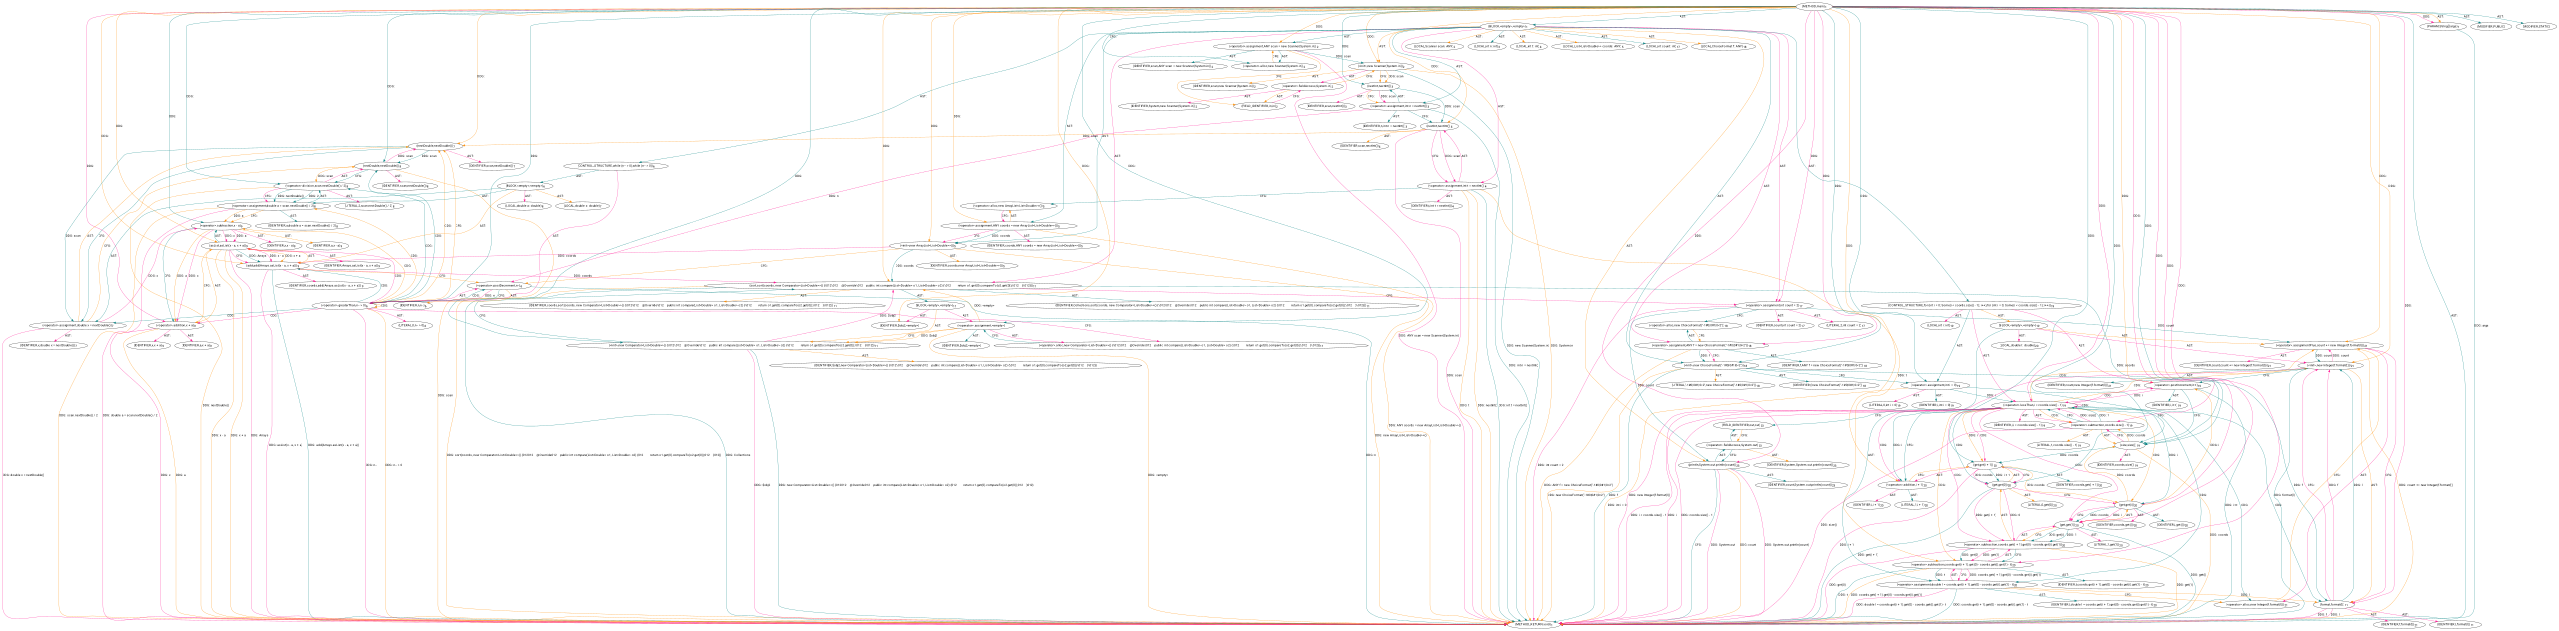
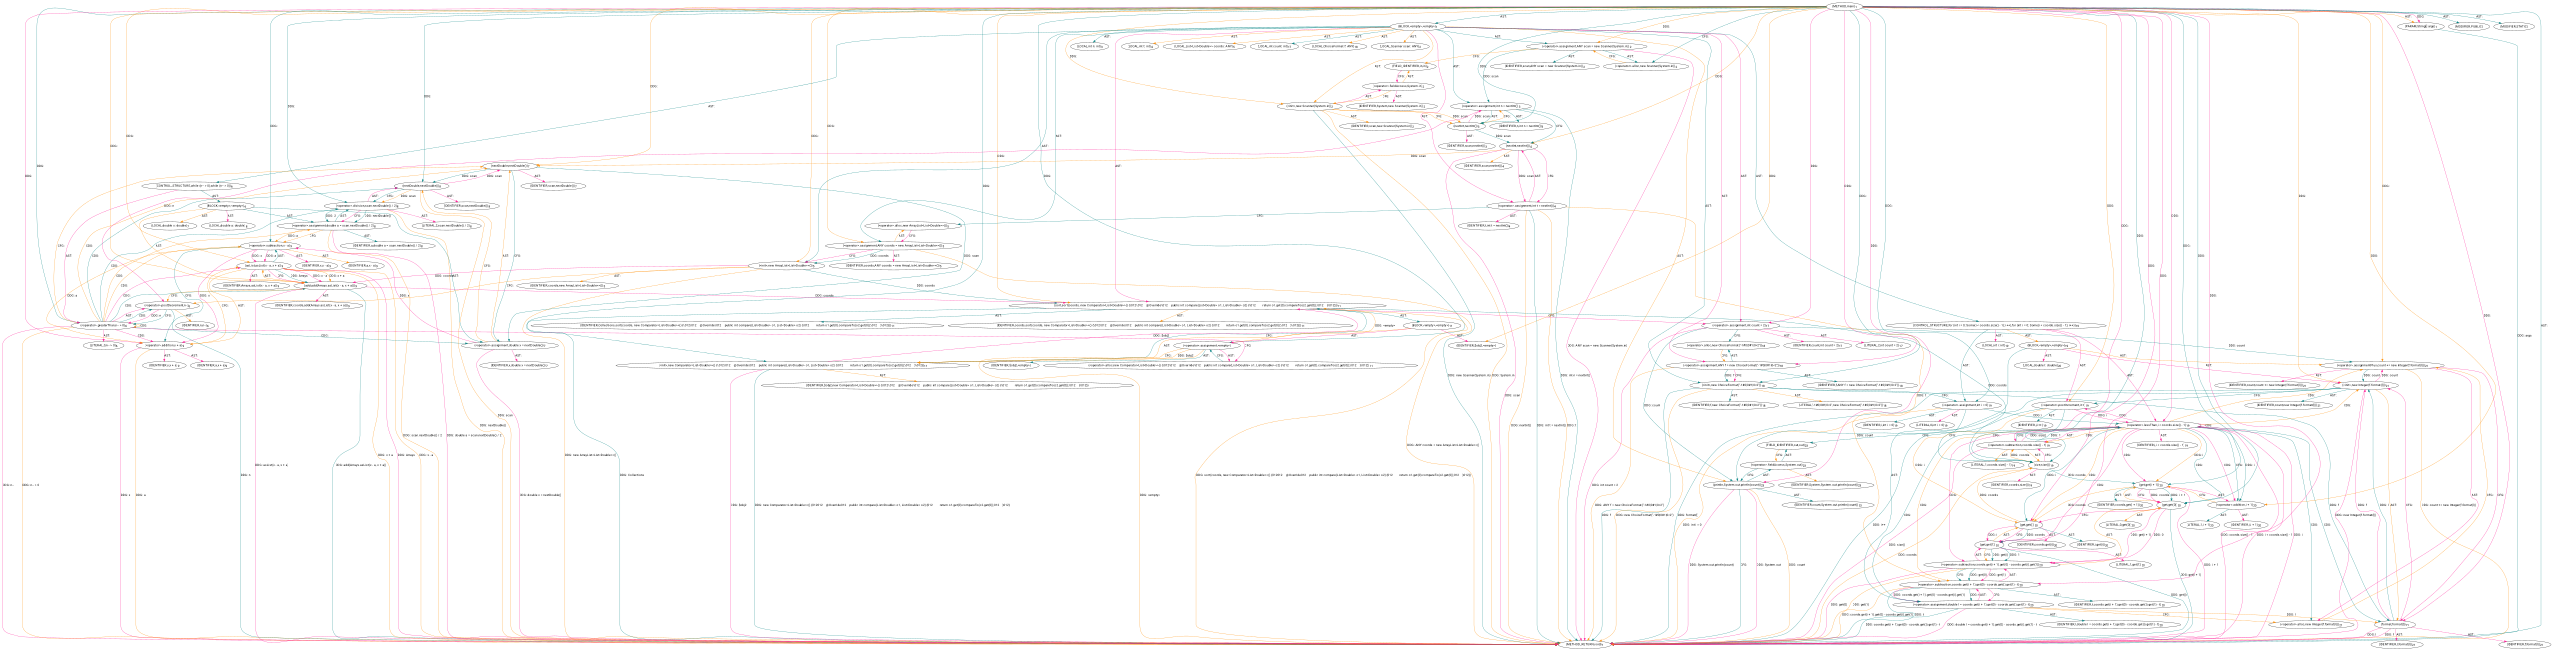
(1328, 56) -> (1493, 59)
none -> (2024, 406)
(2202, 459) -> (1919, 447)
